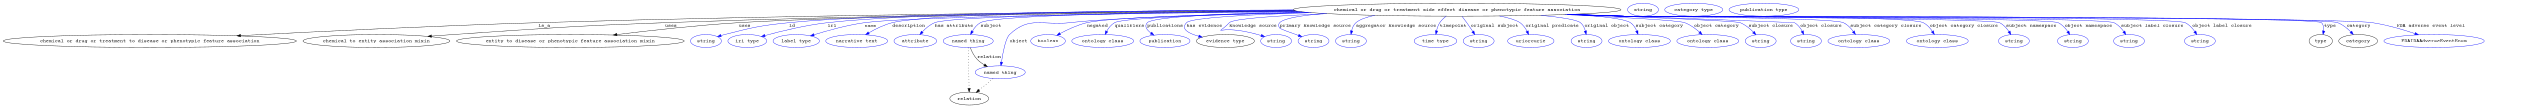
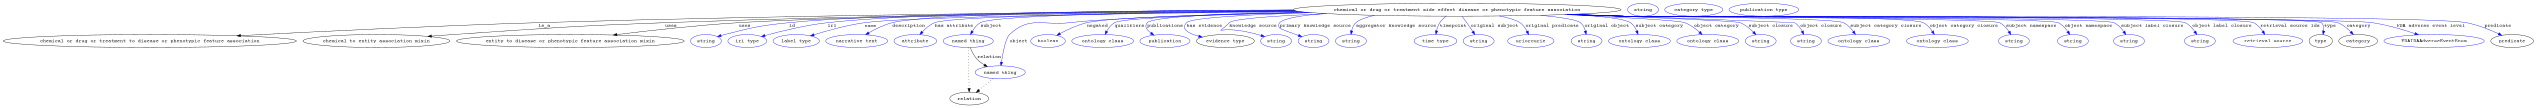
none -> (2268, 41)
none -> (2512, 41)
